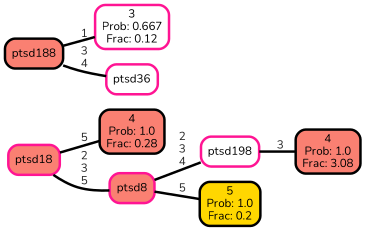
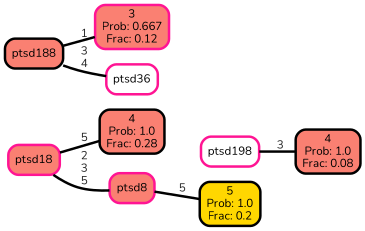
(132, 27) -> (132, 27)
(328, 152) -> (328, 152)
(178, 171) -> none
